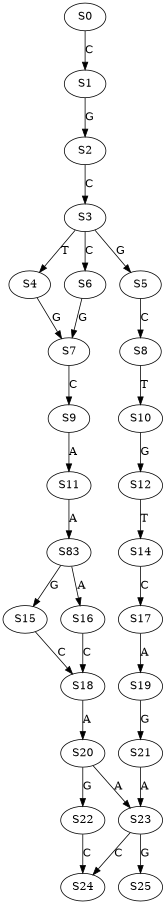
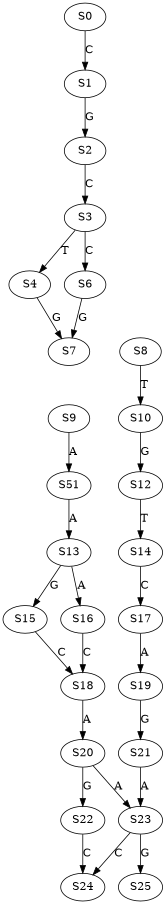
(141, 285) -> none
(69, 381) -> none
(69, 486) -> (69, 486)
(69, 552) -> (69, 552)
